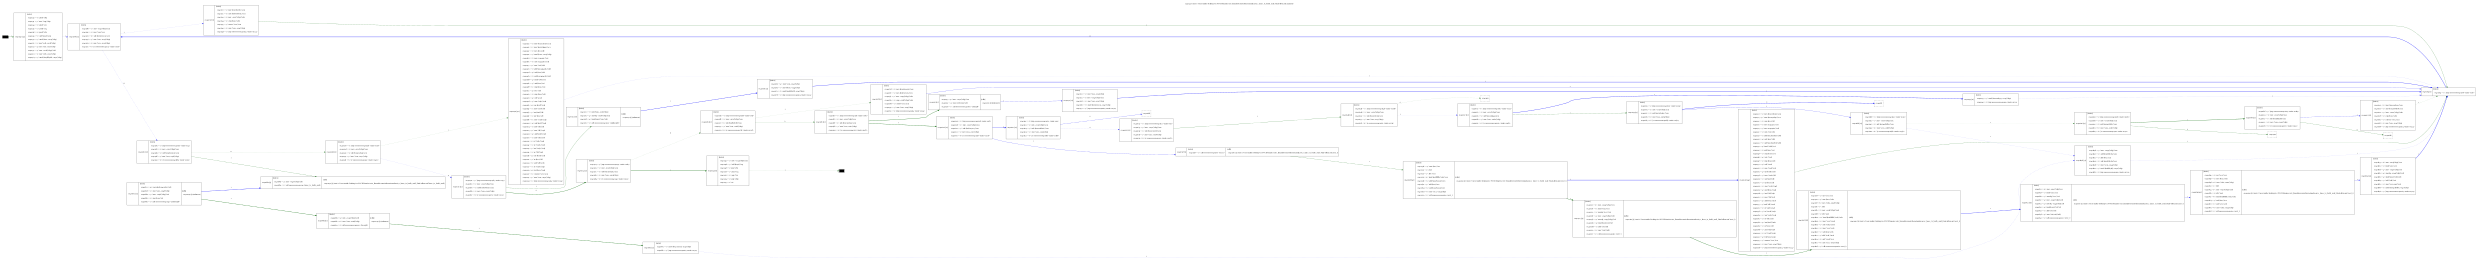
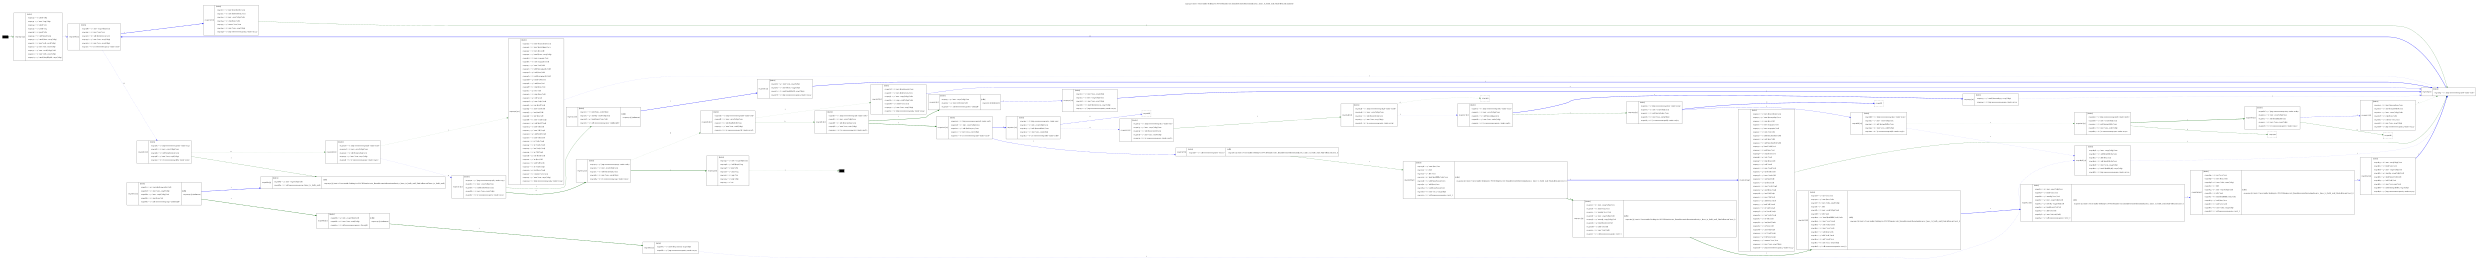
(162, 29) -> (162, 29)
